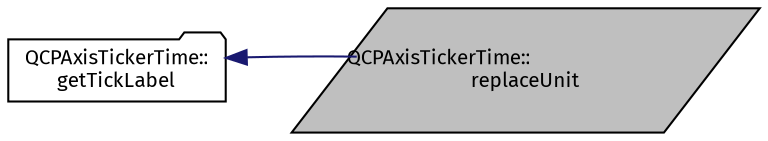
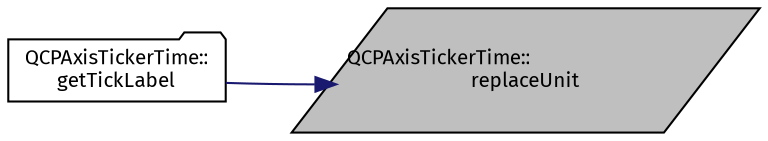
(302, 56) -> (270, 84)
